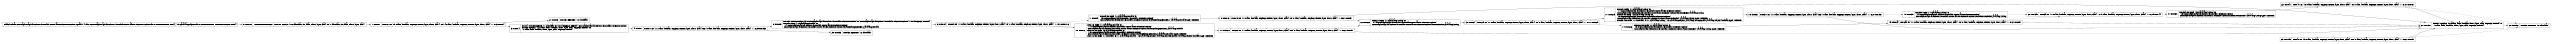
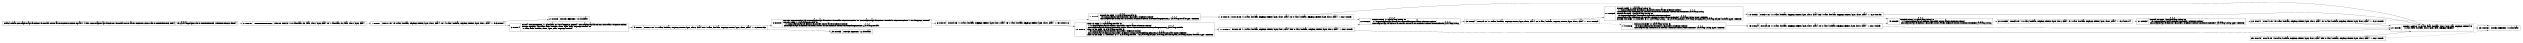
(2029, 19) -> (1880, 24)
